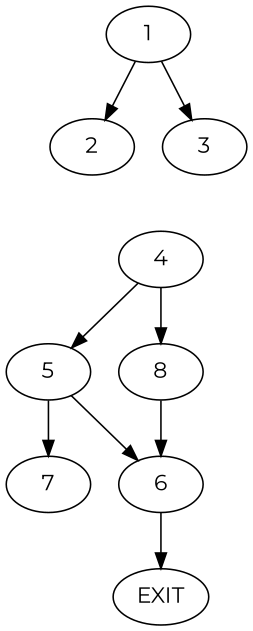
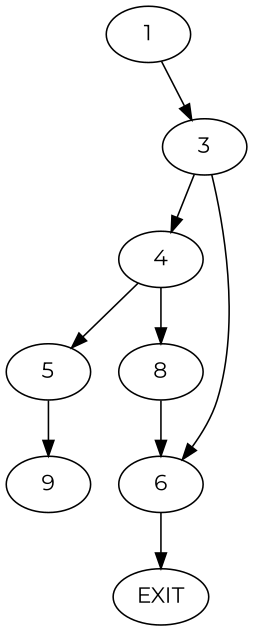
(92, 147) -> none
none -> (186, 196)
(99, 423) -> (229, 314)
(48, 484) -> (48, 484)
